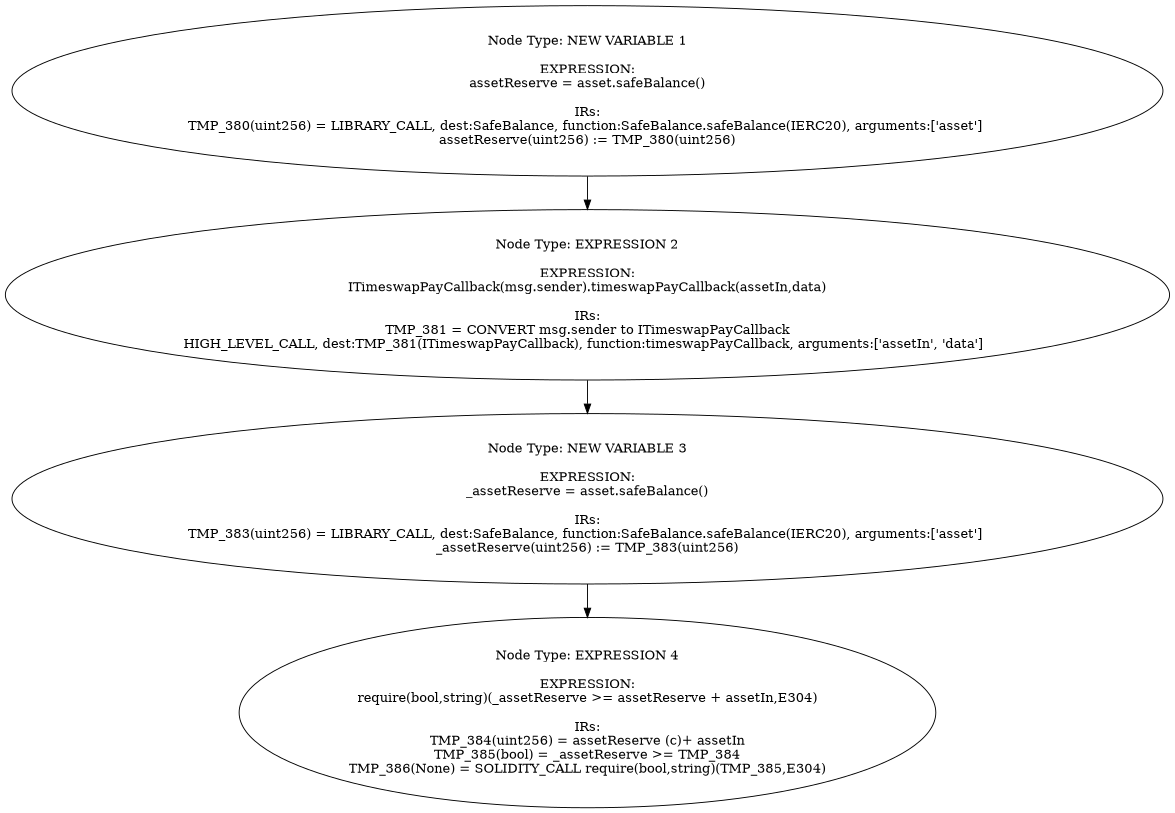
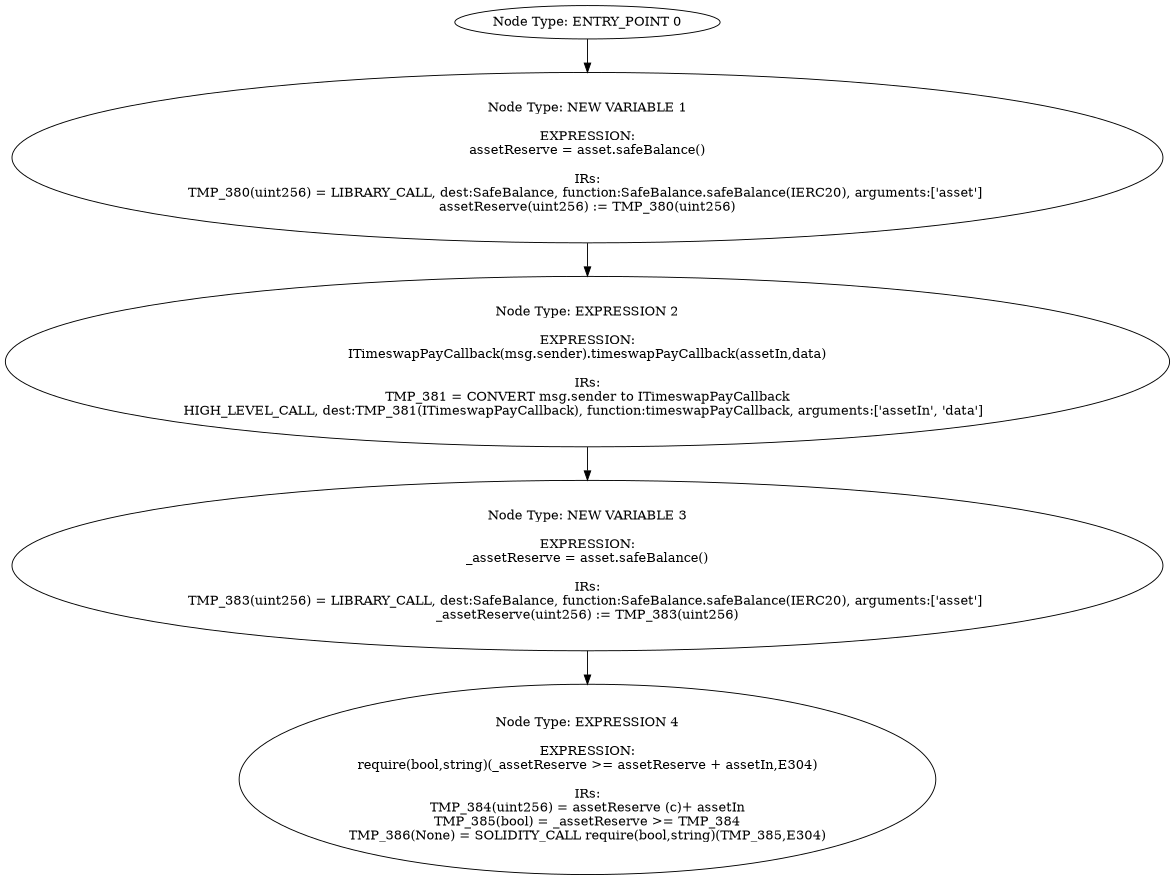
none -> (587, 22)
